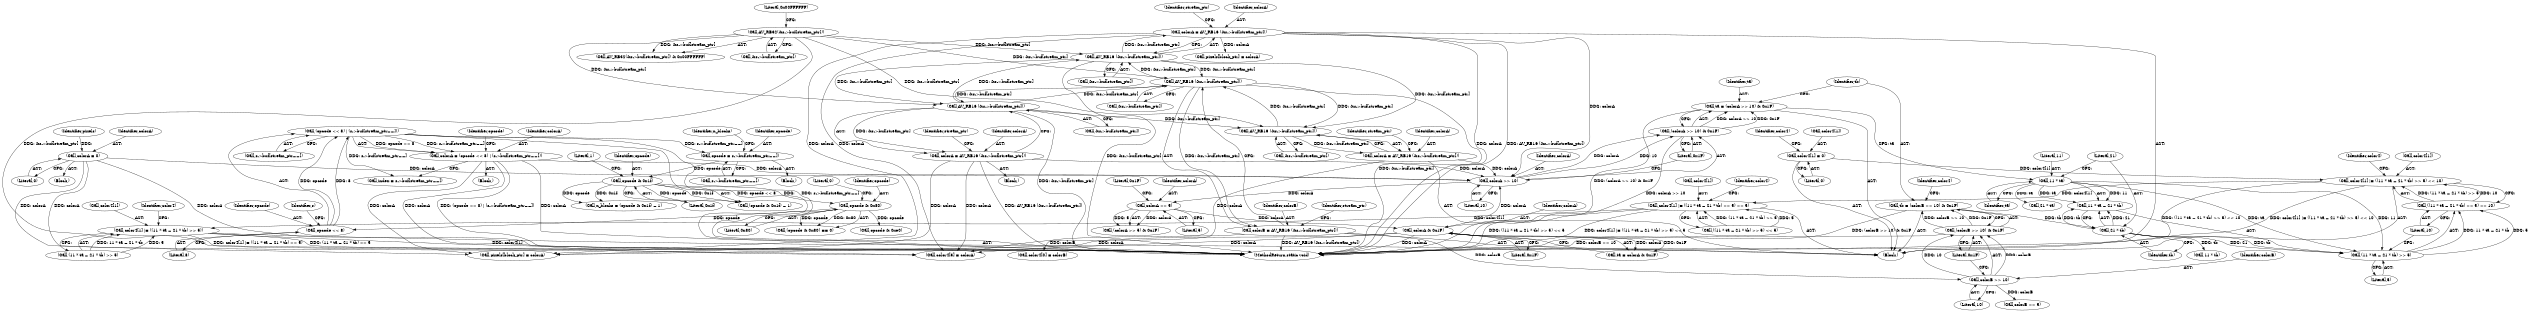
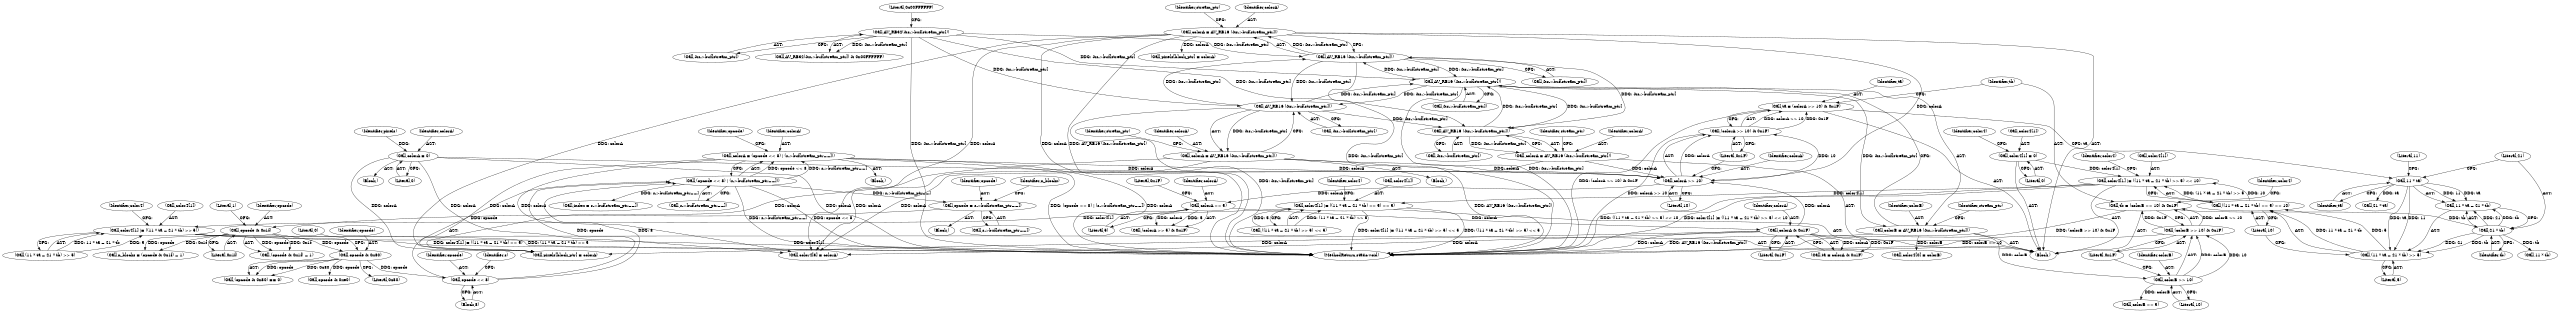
(445, 168) -> (734, 165)
(2057, 169) -> (2414, 169)
(790, 193) -> (336, 243)
(783, 218) -> none
(179, 255) -> (470, 305)
